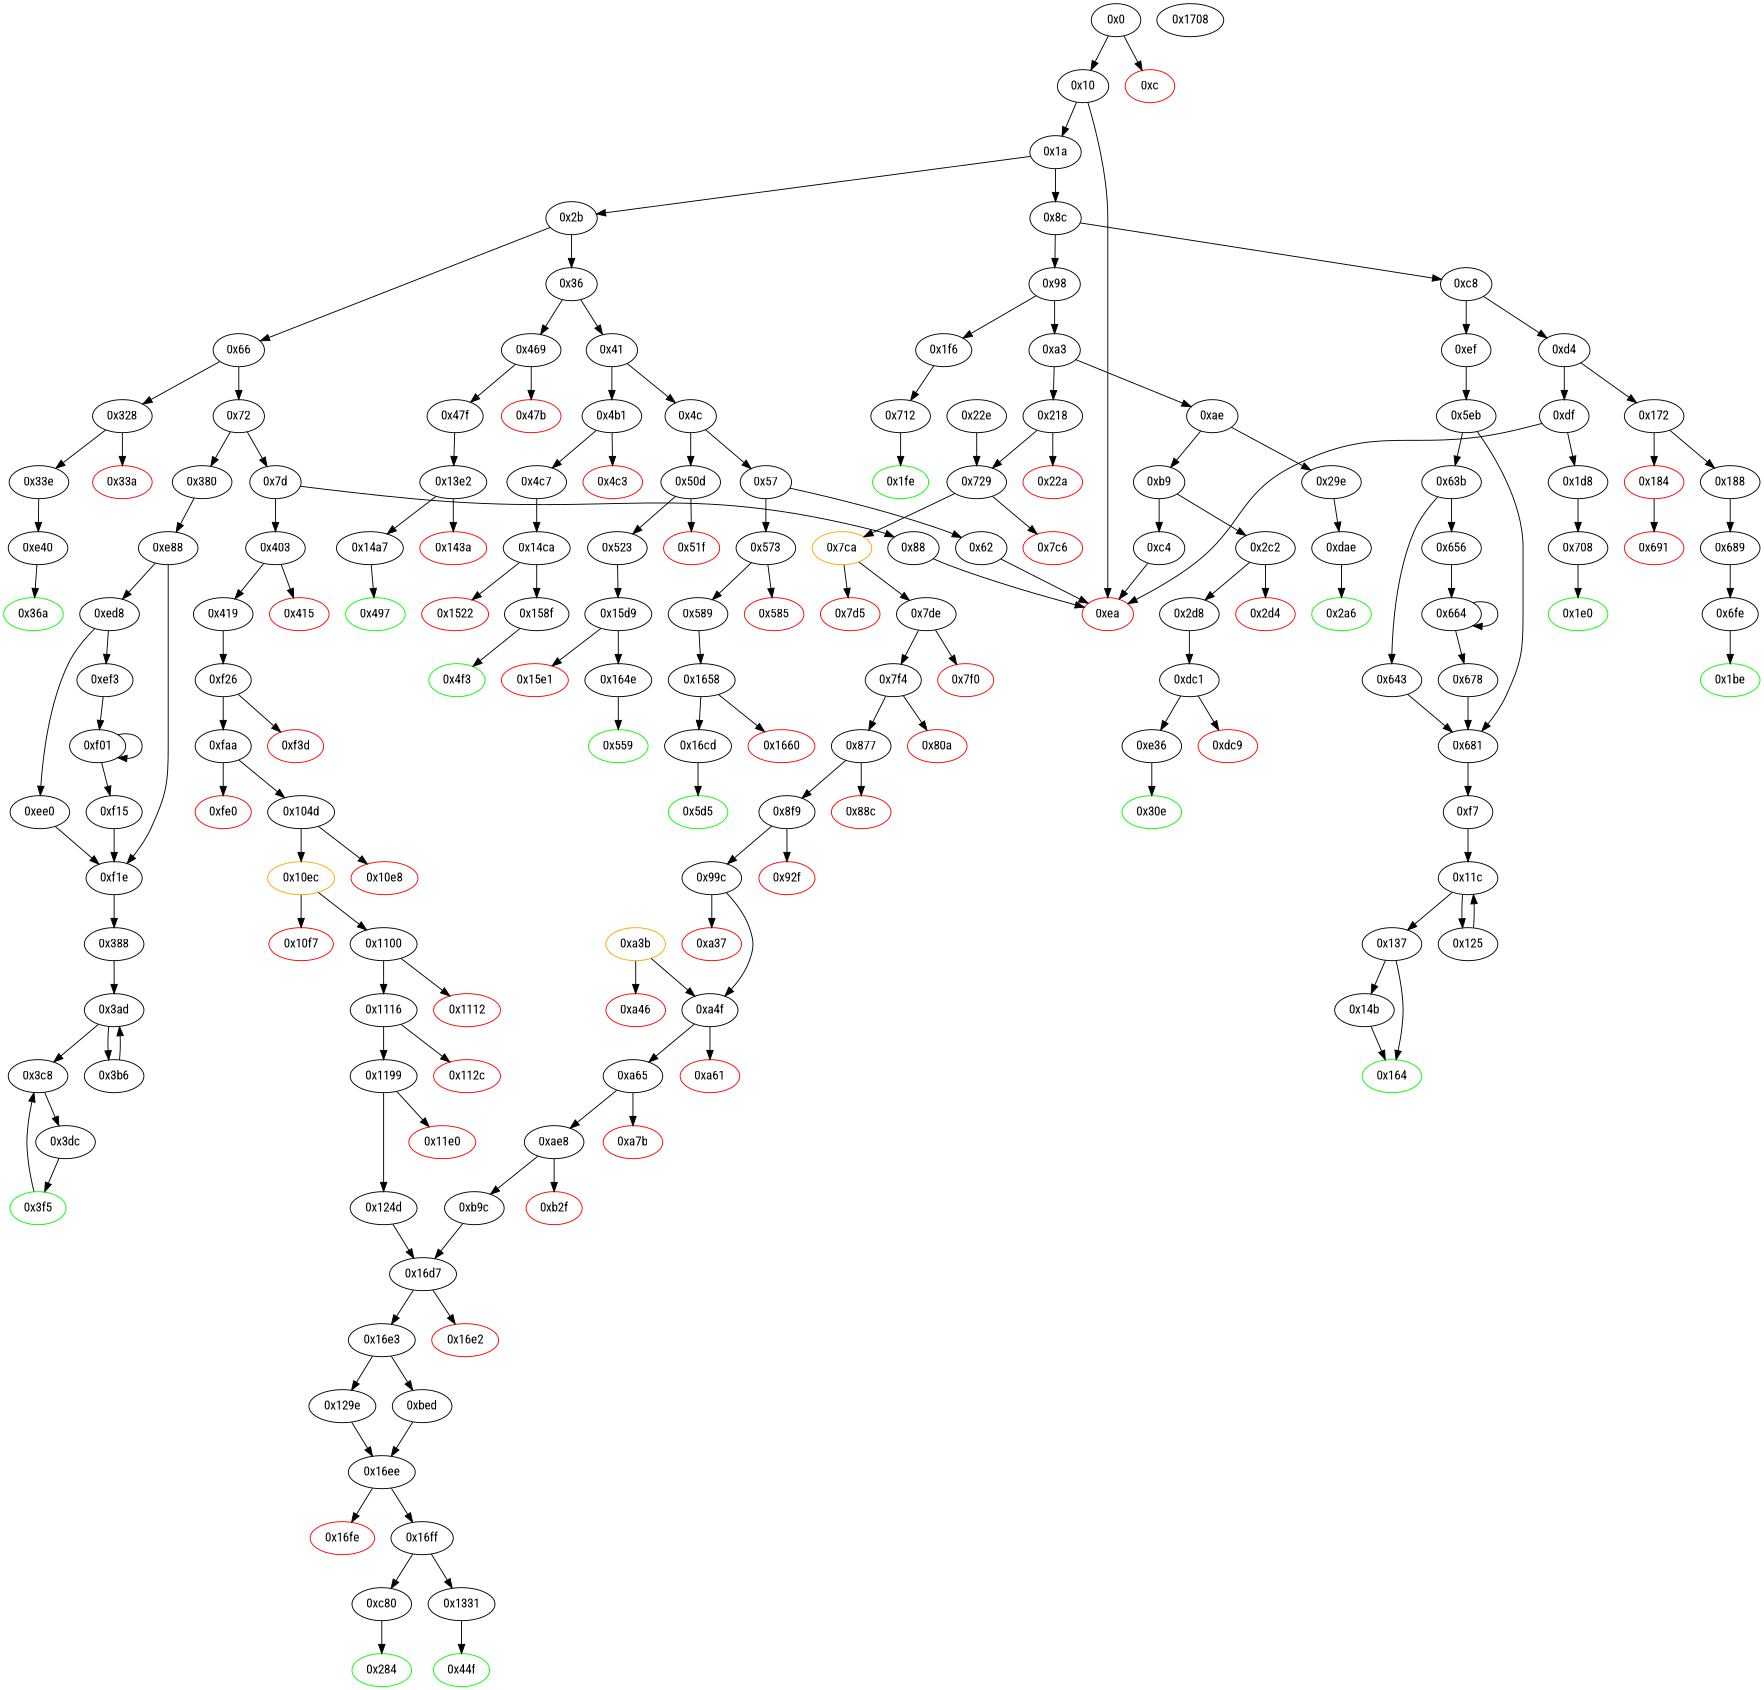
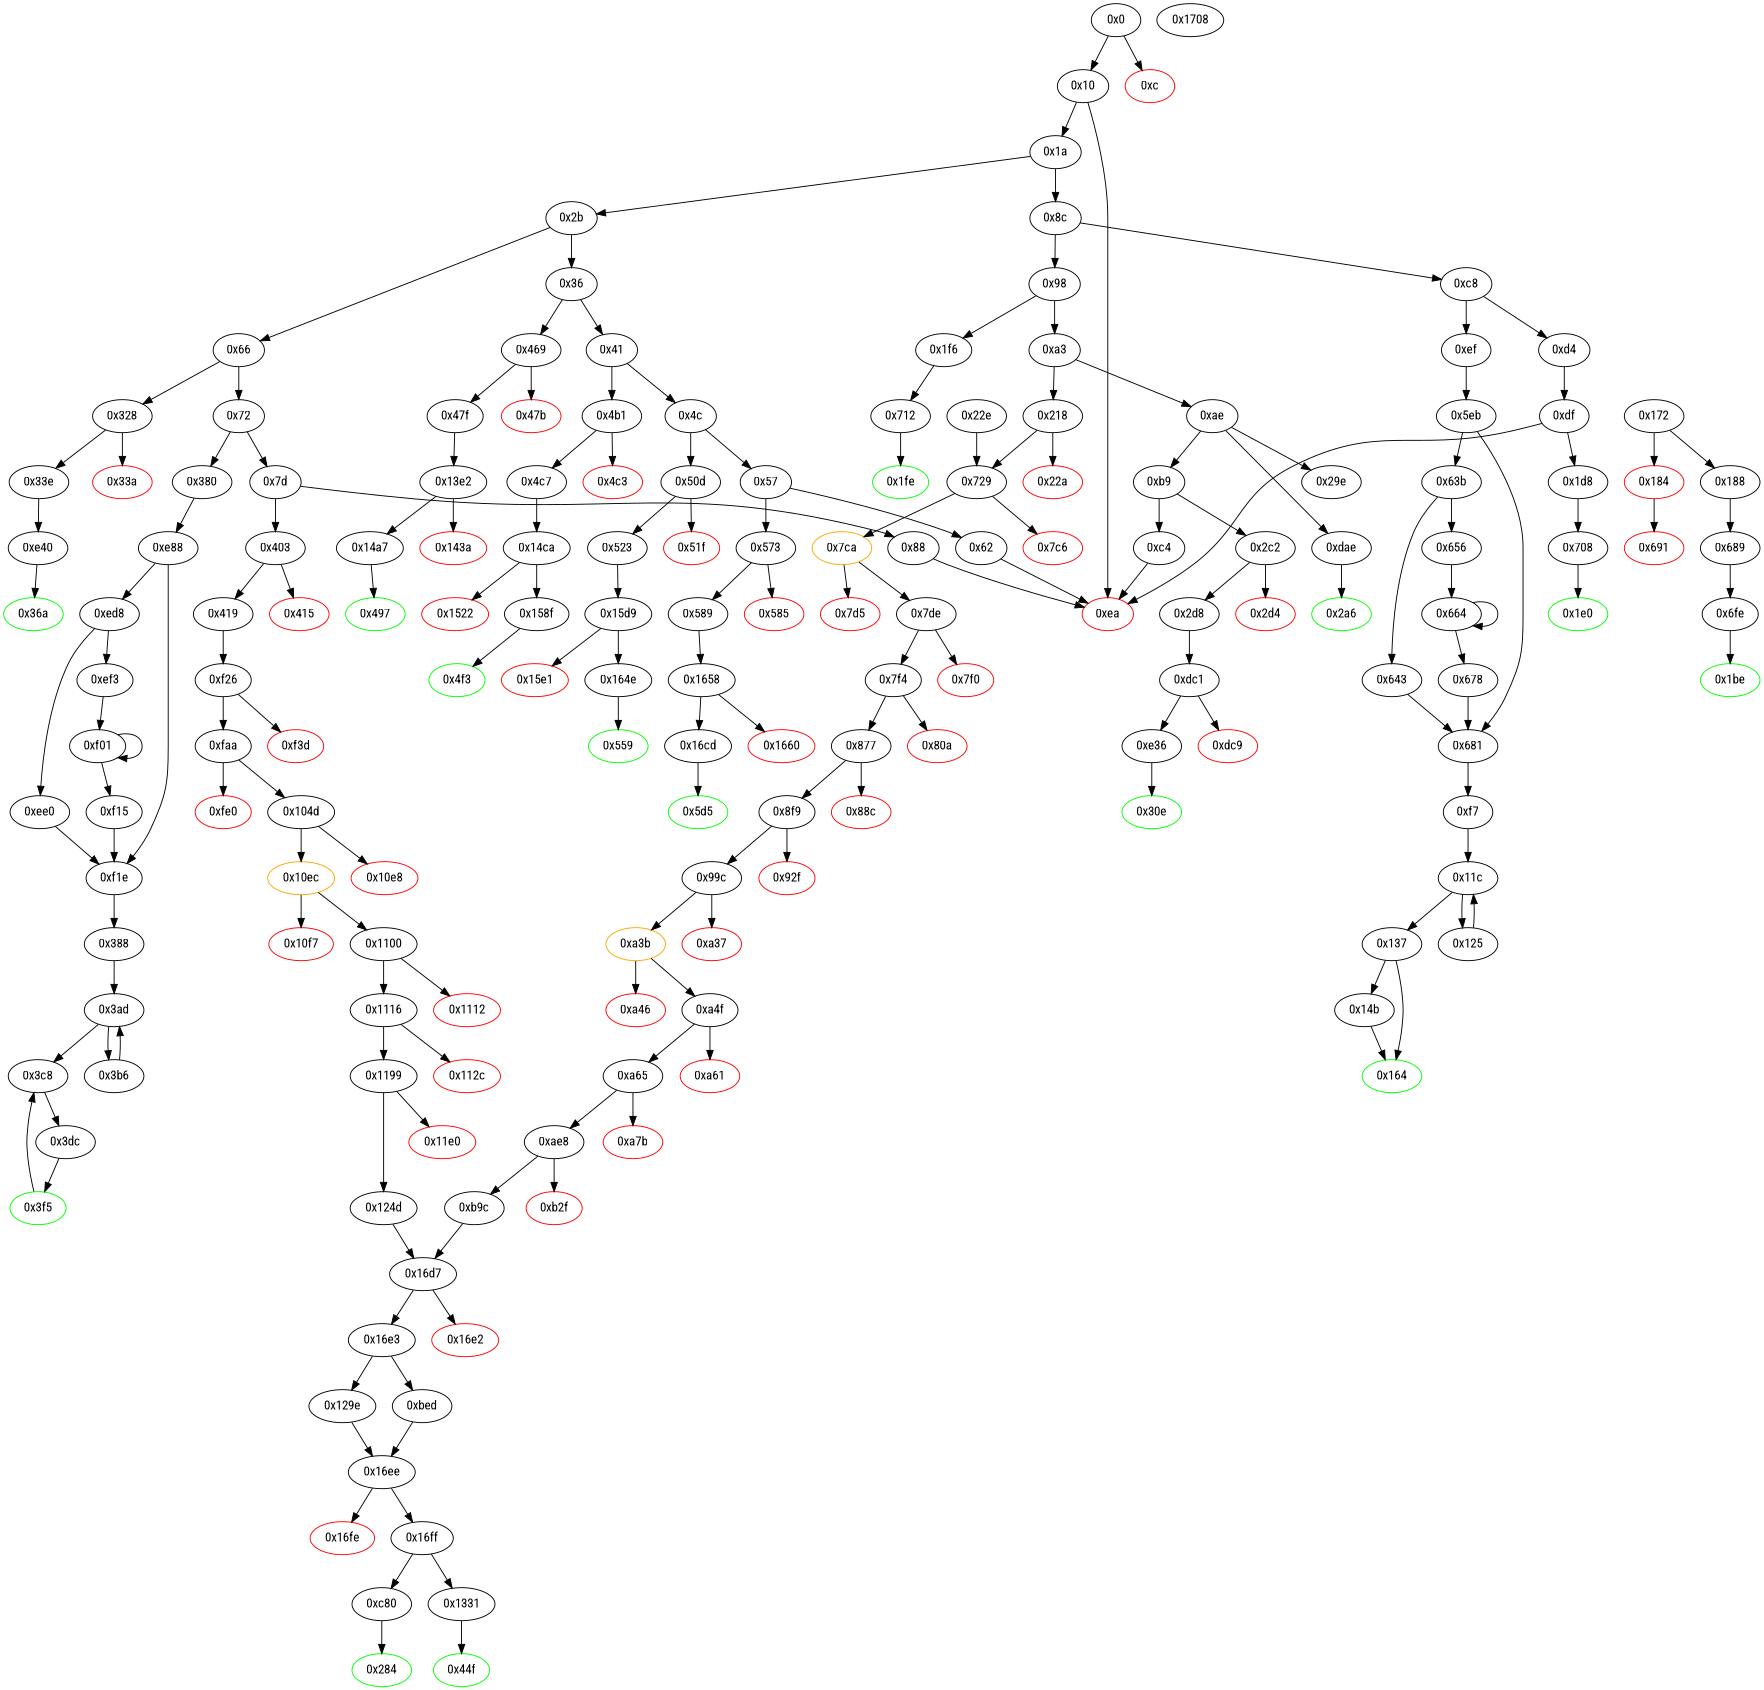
(1605, 380) -> none
(1336, 510) -> (1269, 474)
(753, 940) -> (677, 908)
